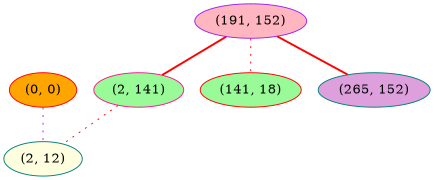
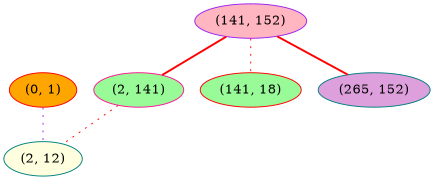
(251, 21) -> (251, 21)
(43, 90) -> (43, 90)
